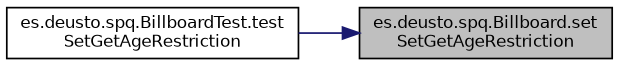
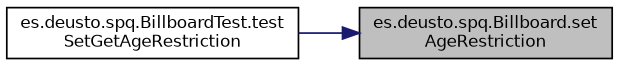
(486, 33) -> (486, 33)
